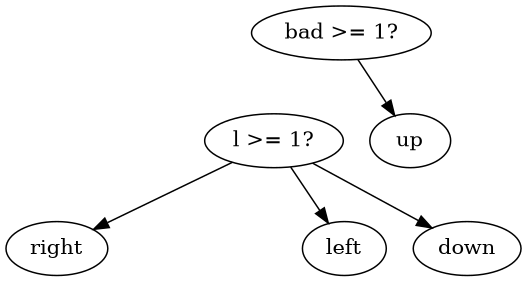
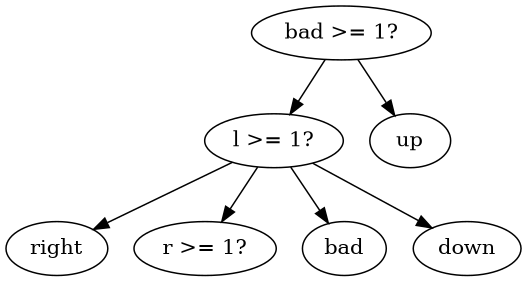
none -> (312, 81)
none -> (205, 249)
(344, 249) -> (344, 249)
